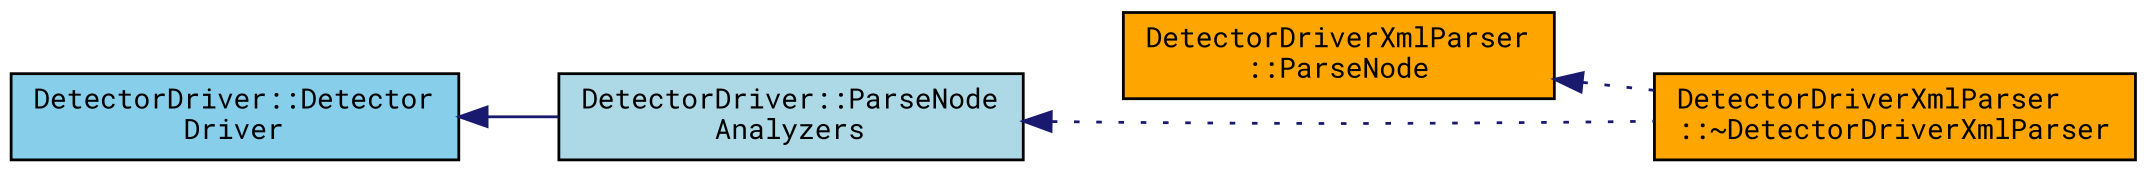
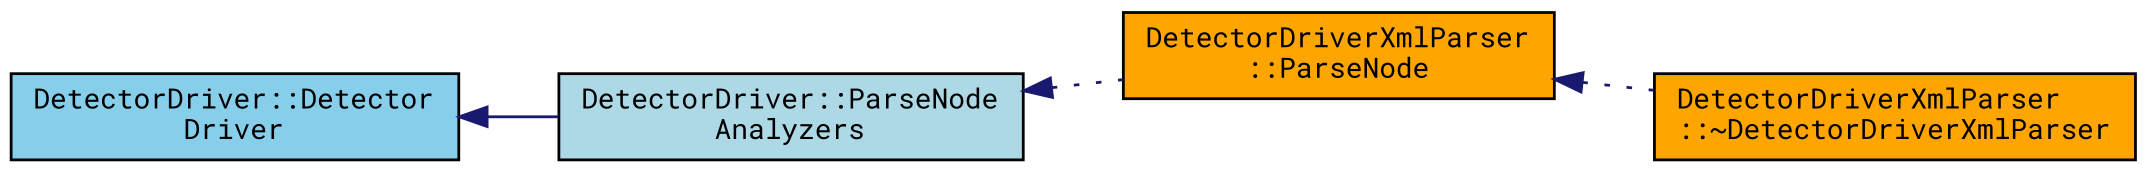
(1353, 124) -> (1087, 84)
